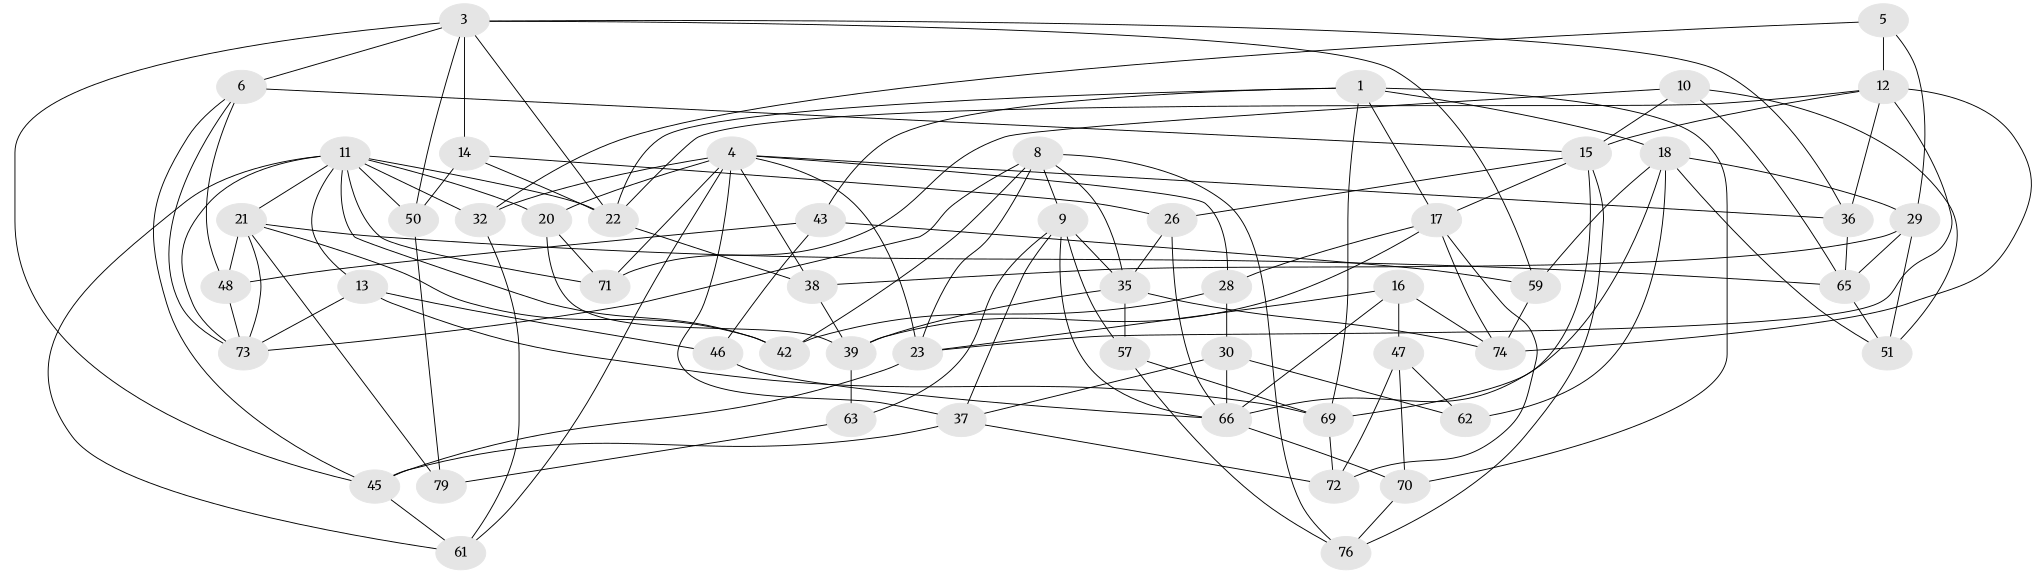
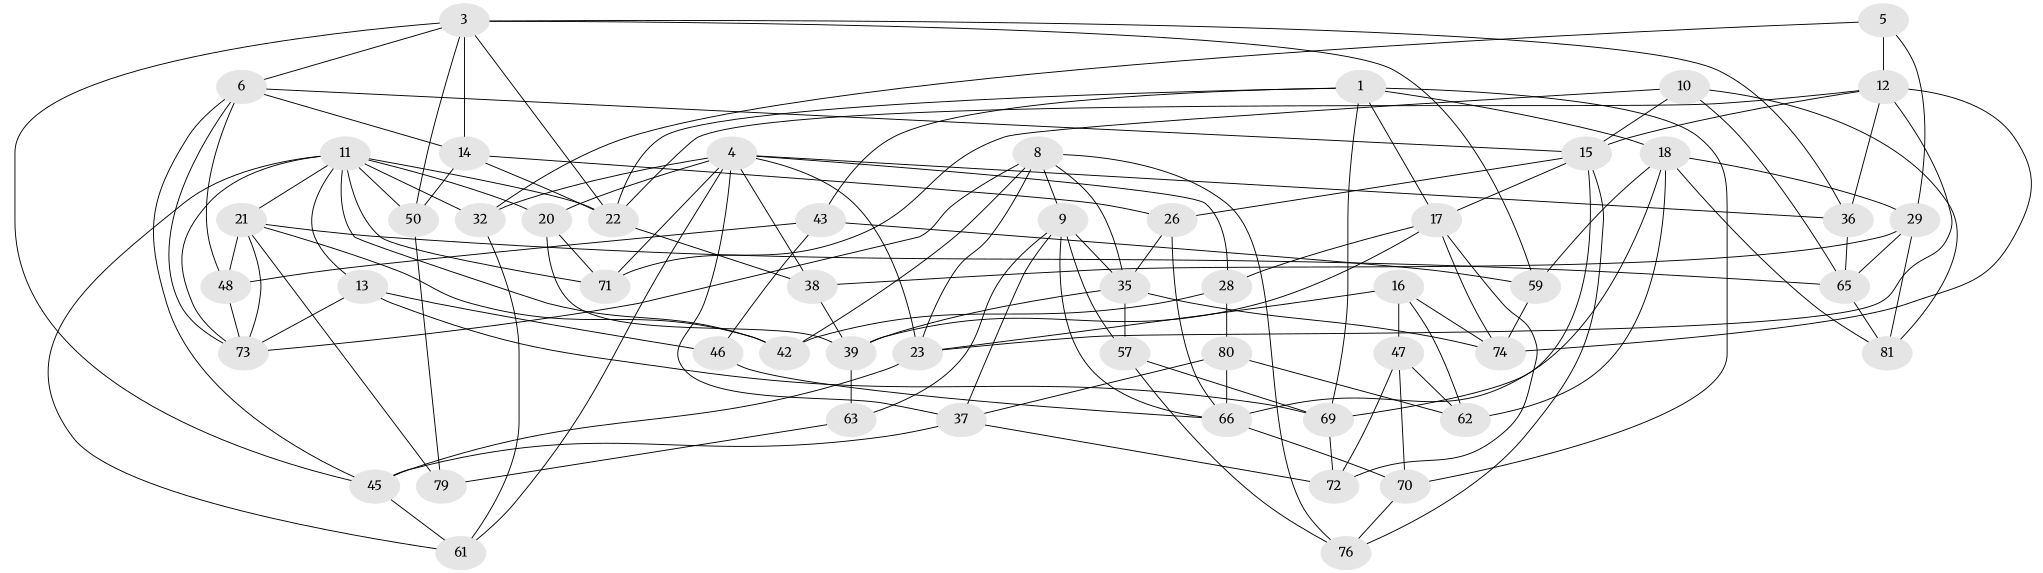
none -> (353, 120)
(1227, 353) -> (1227, 353)
(1313, 353) -> (1439, 351)
(1887, 353) -> (1887, 353)
